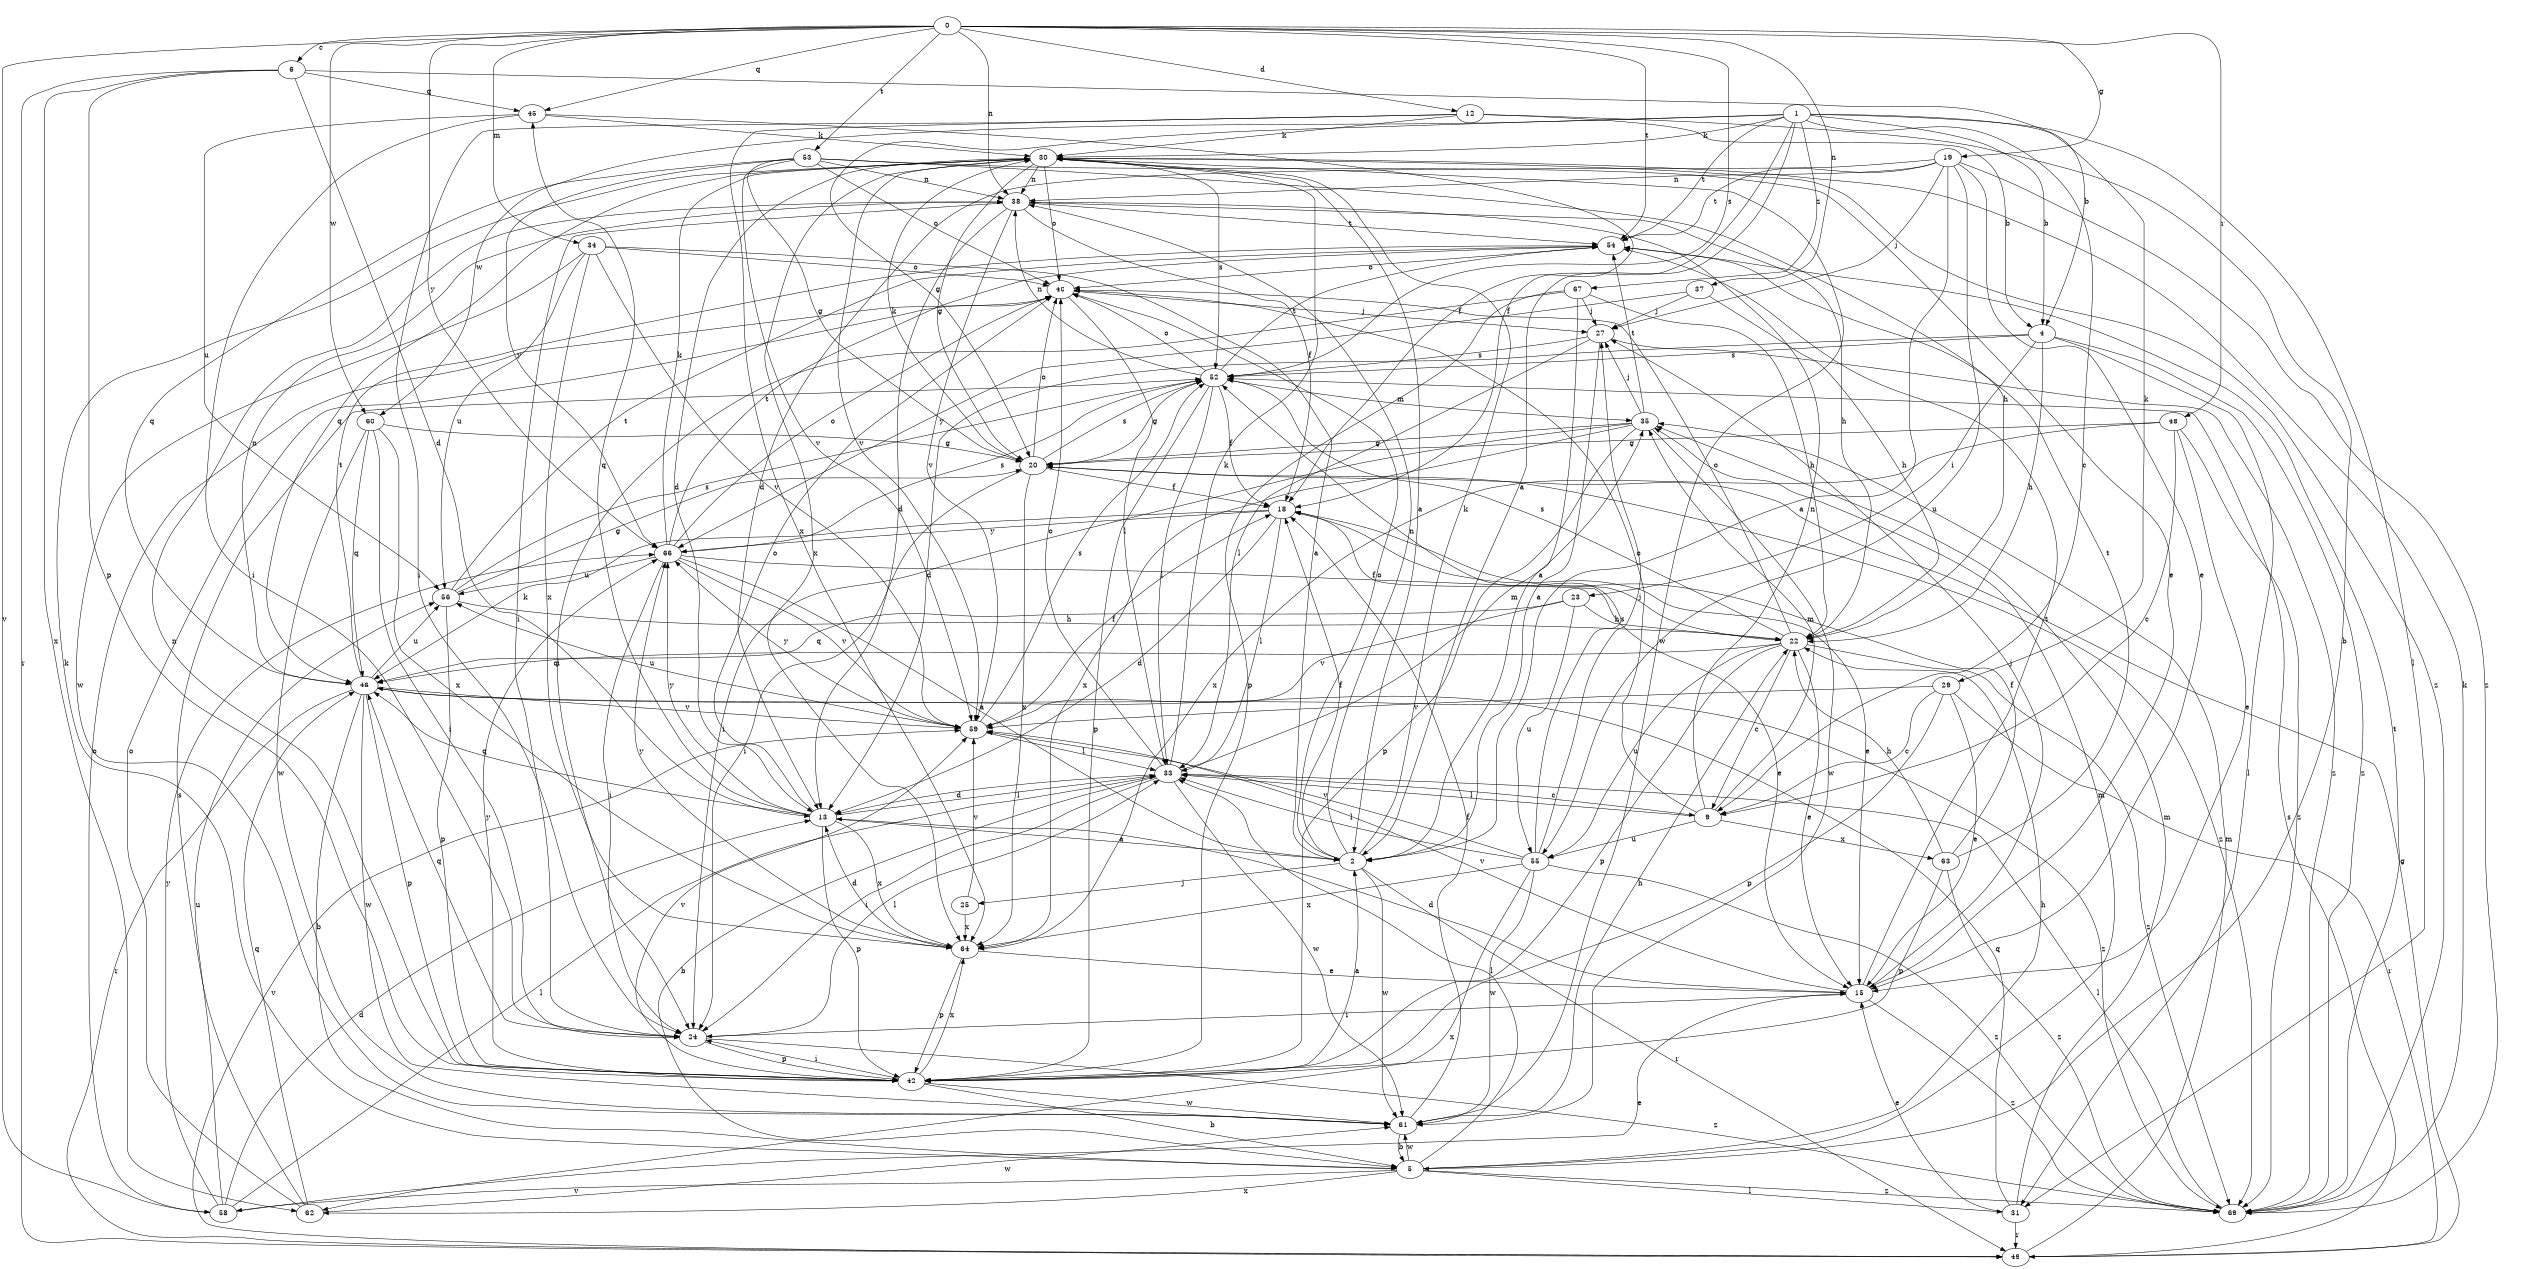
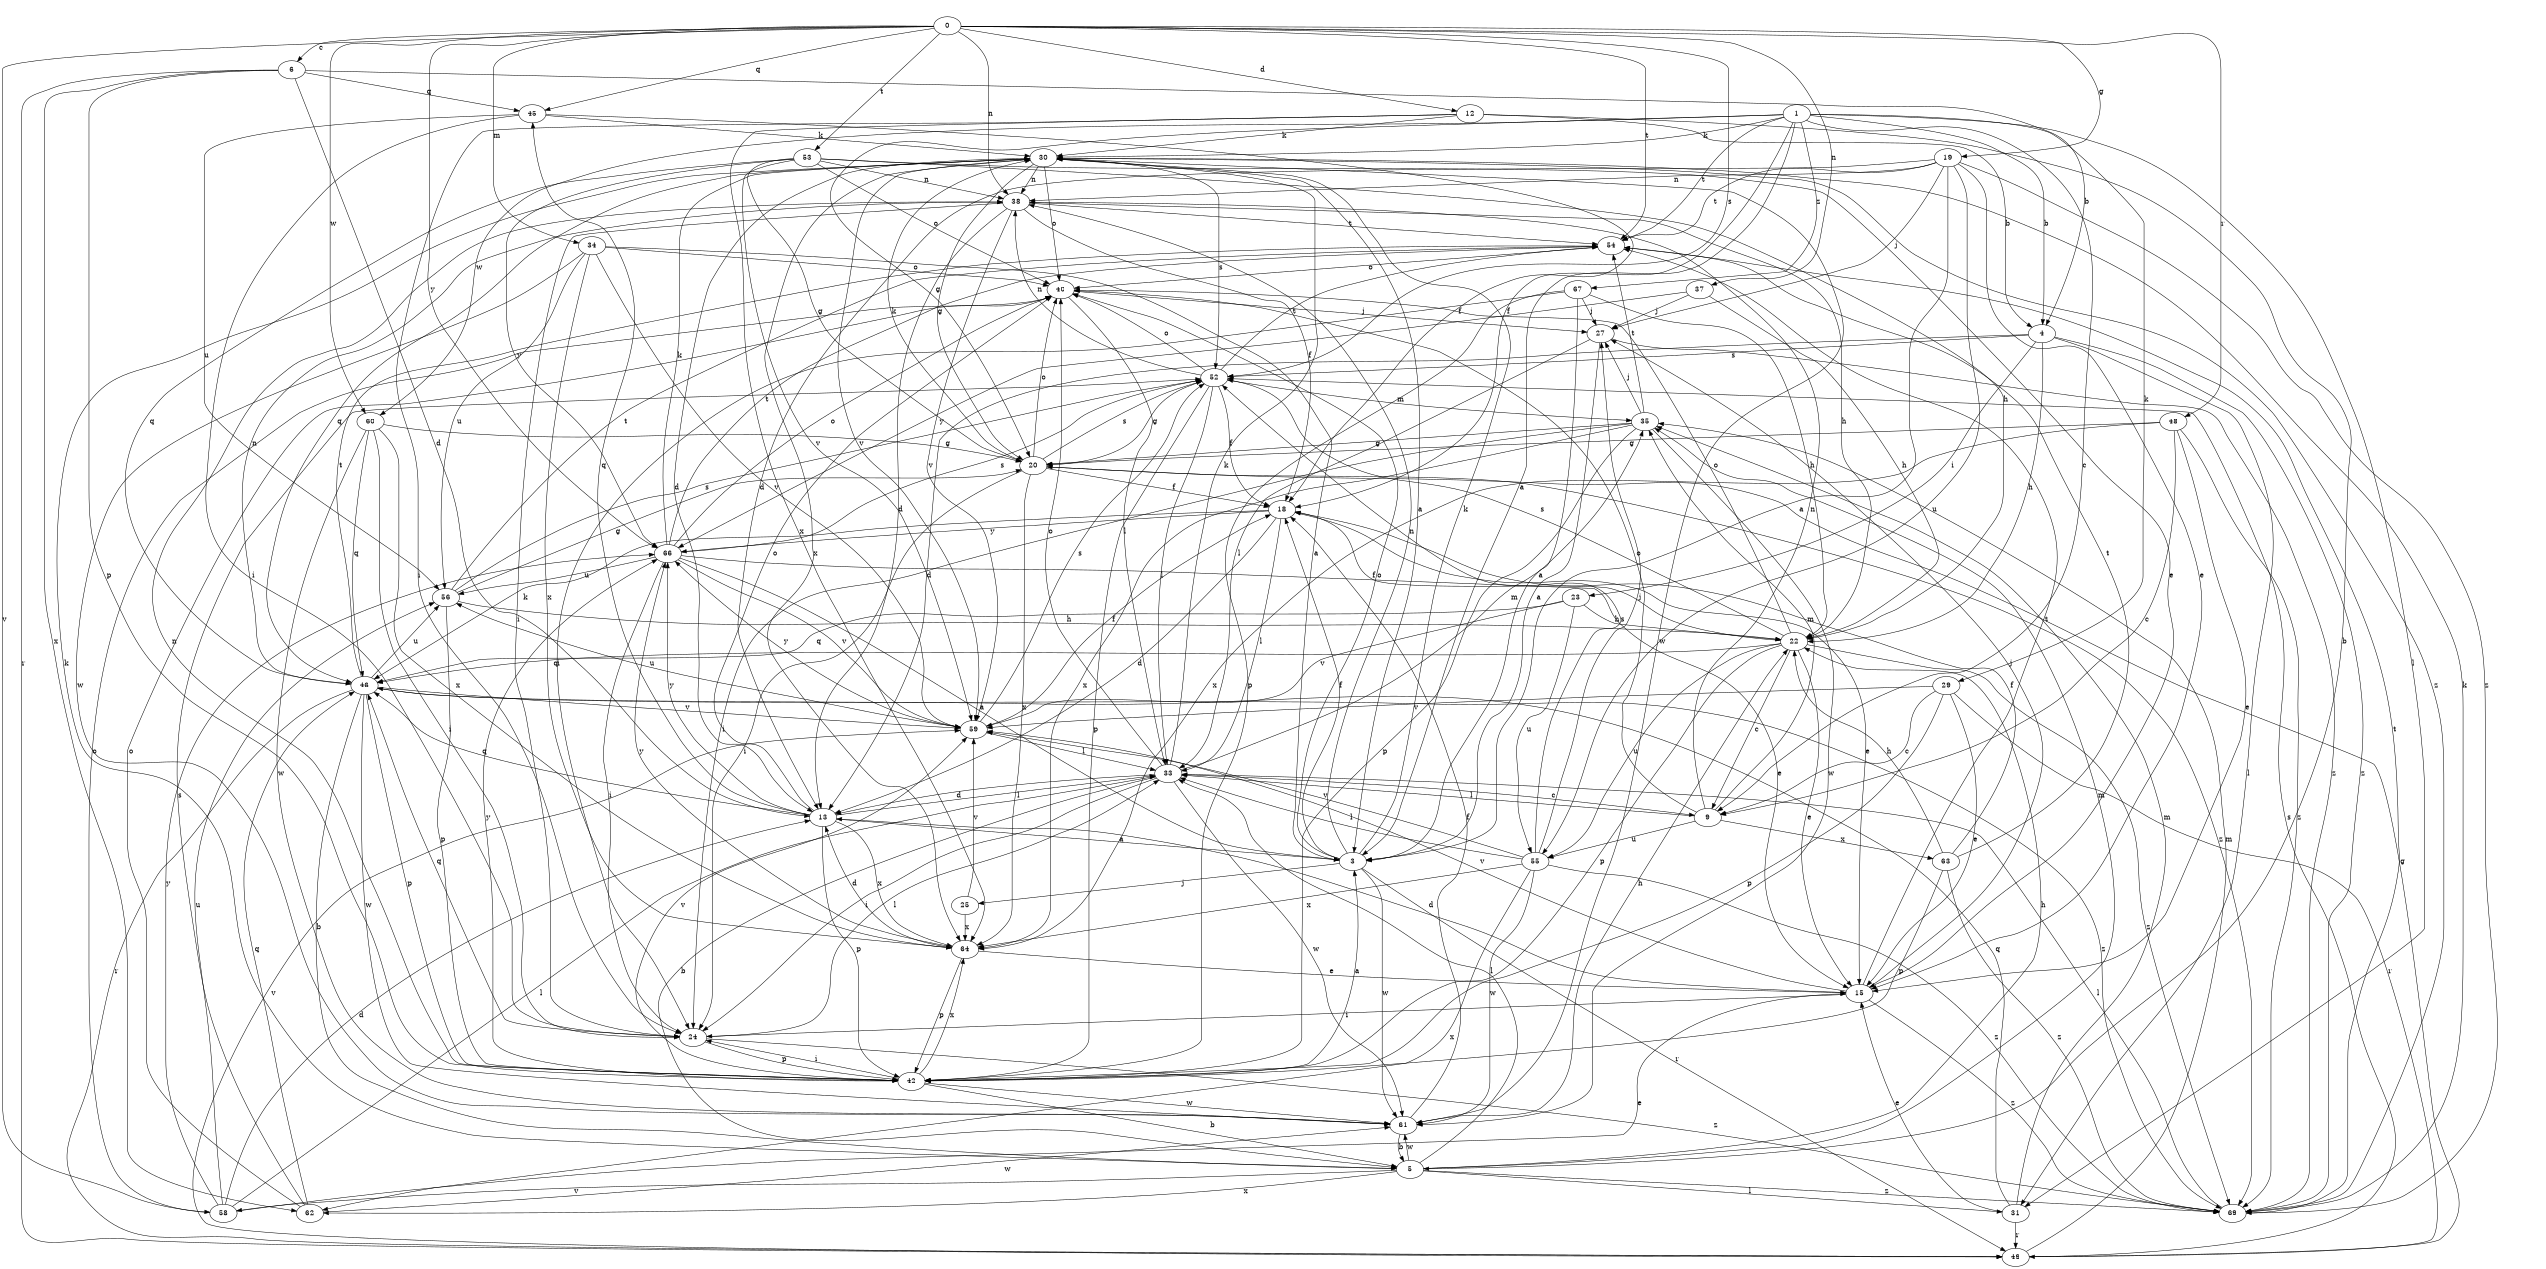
(1437, 357) -> none
(1353, 862) -> (1353, 862)
